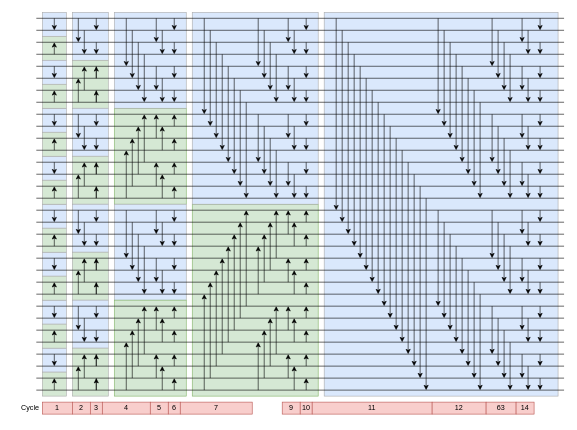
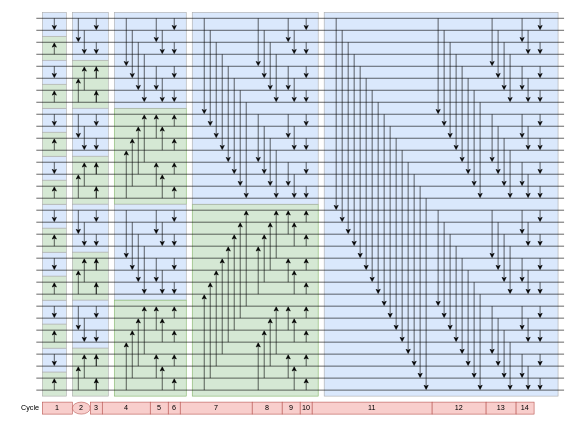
(81, 408) -> (81, 408)
none -> (267, 408)
(501, 408) -> (501, 408)
